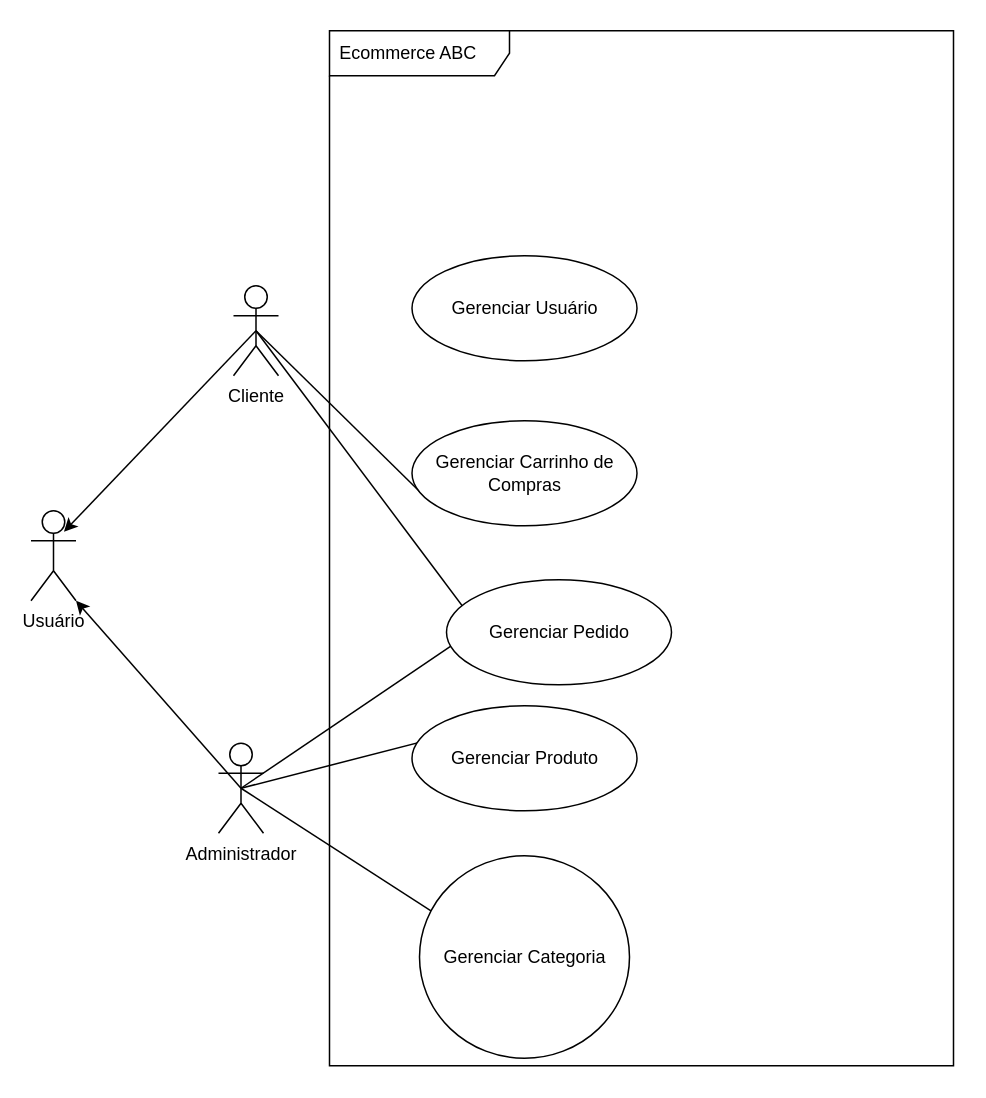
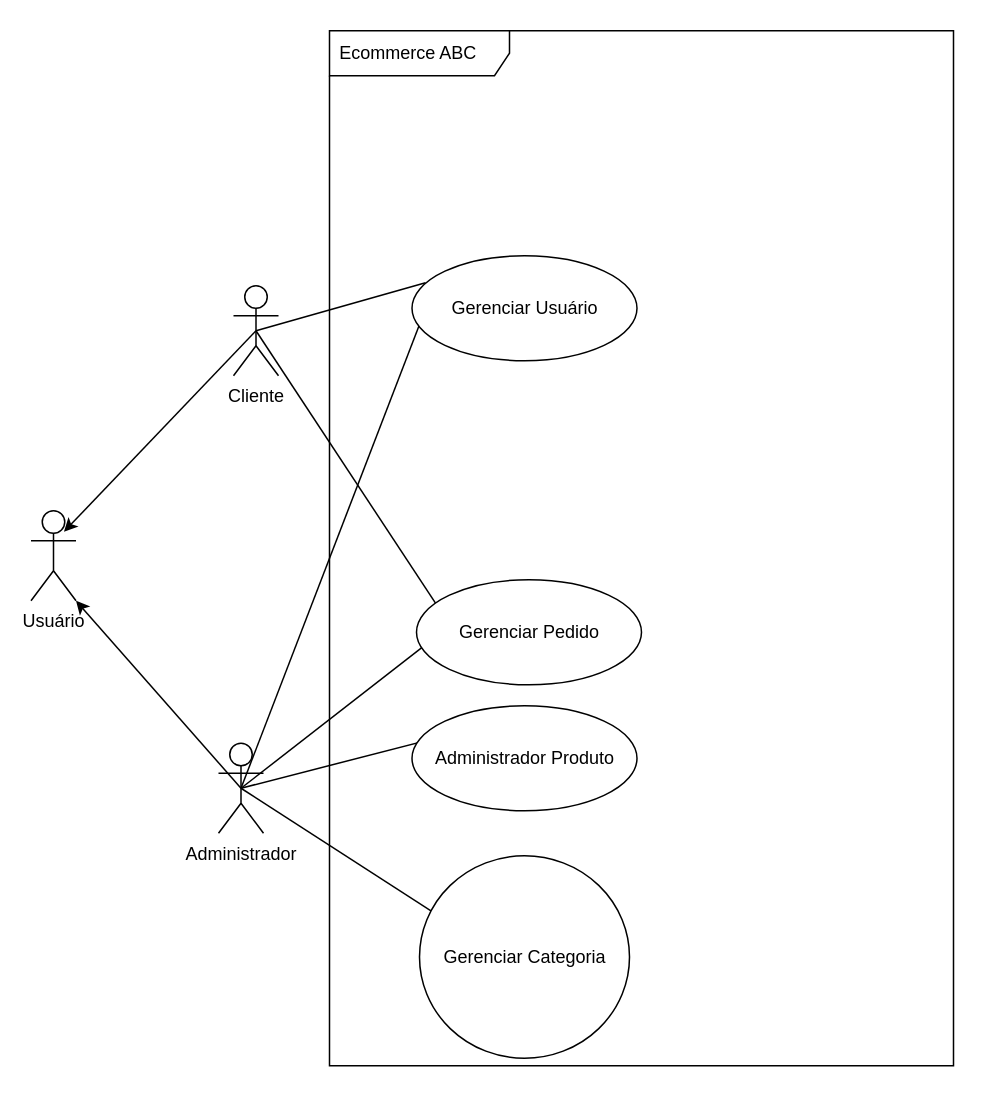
none -> (349, 304)
(346, 419) -> none
none -> (375, 440)
(524, 473) -> none
(559, 632) -> (529, 632)
(525, 758) -> (525, 758)
